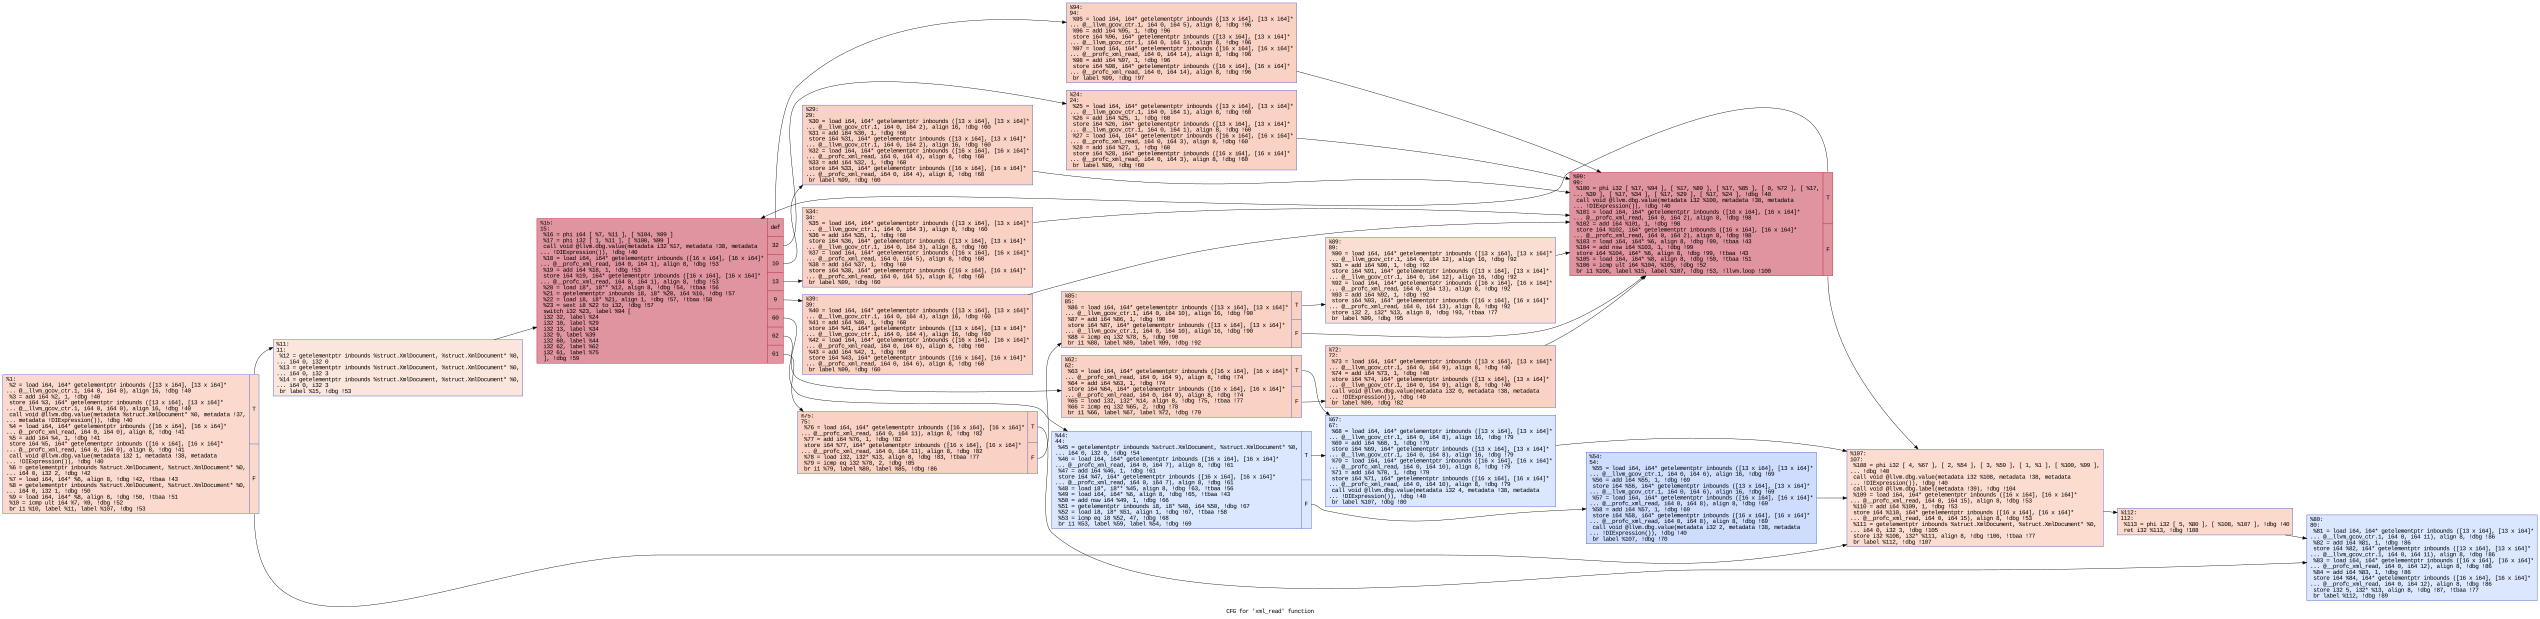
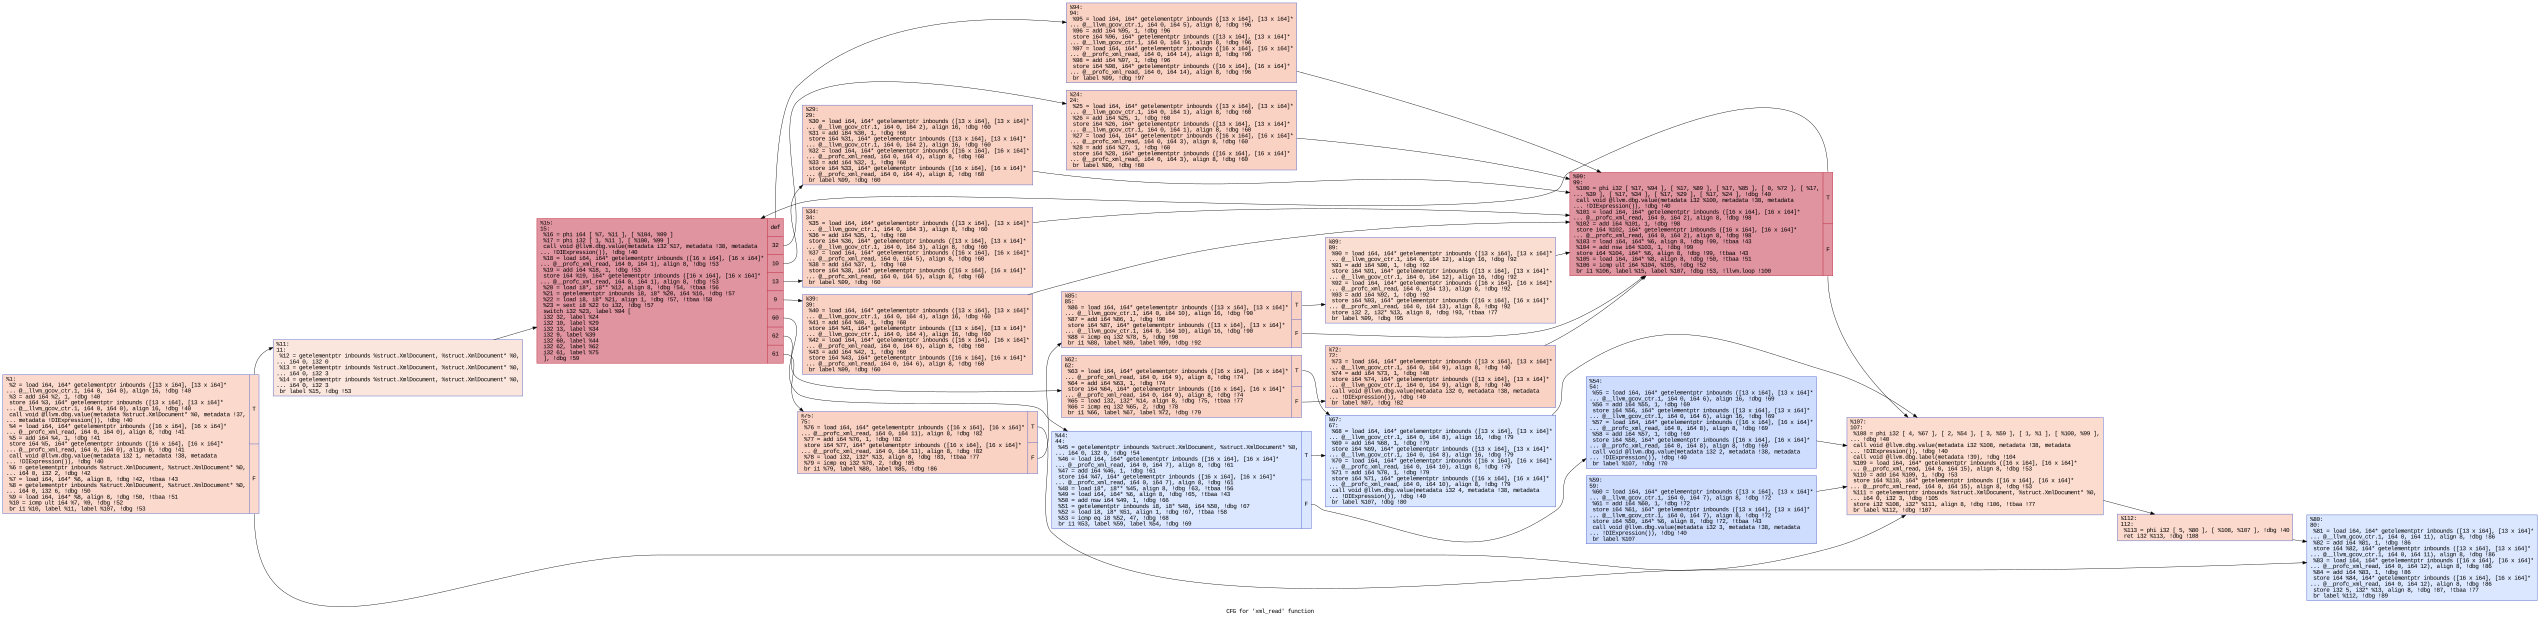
(1366, 403) -> (1366, 403)
(48, 491) -> (48, 491)
none -> (1701, 510)
